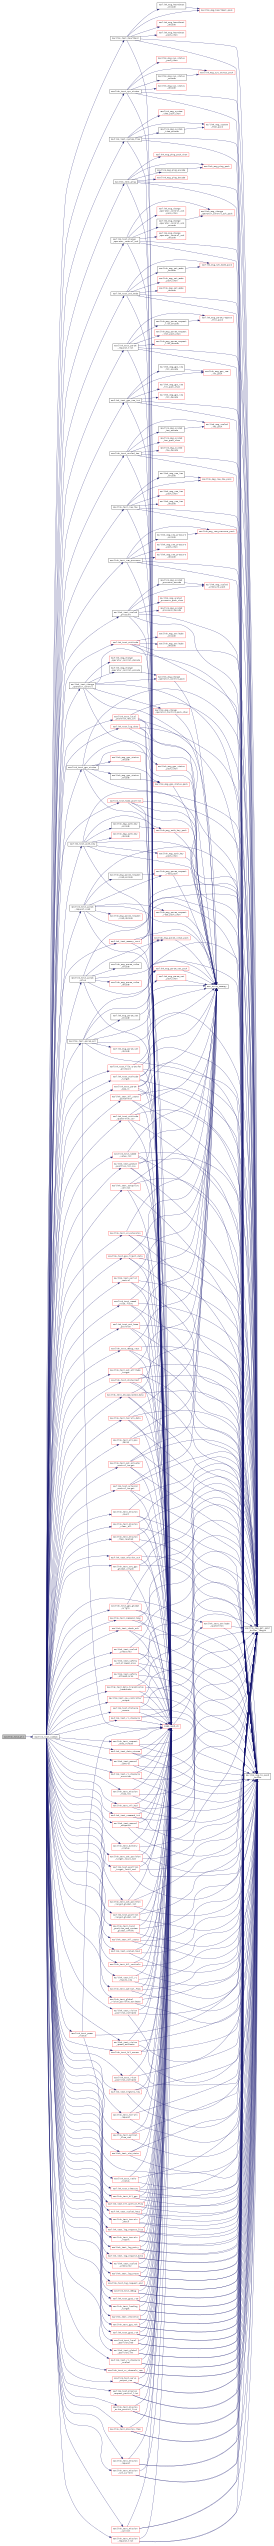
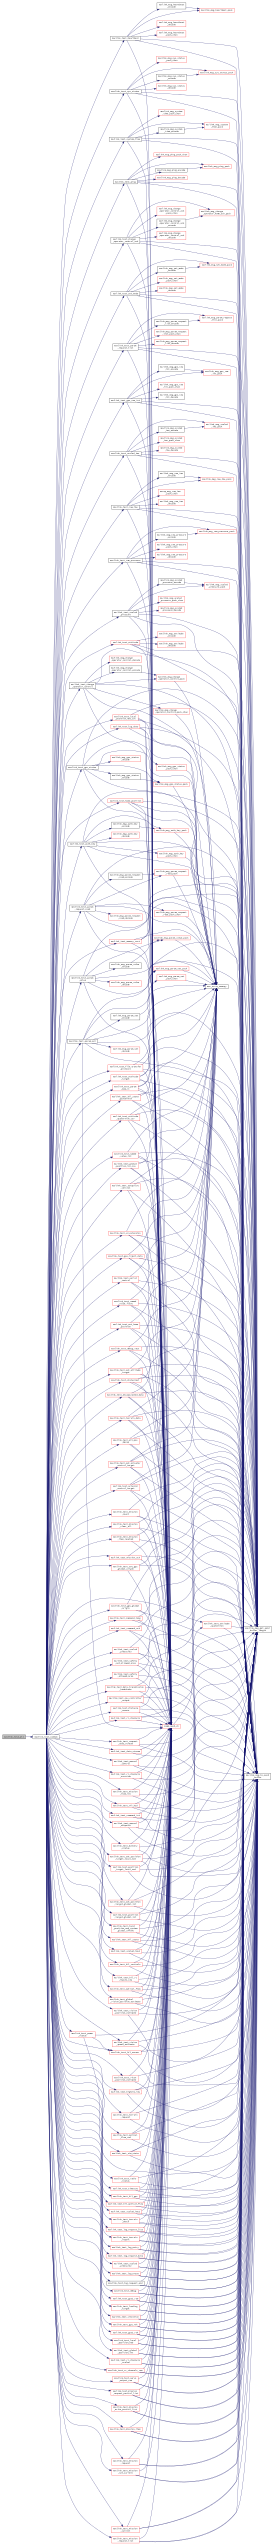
(217, 213) -> (217, 213)
(171, 396) -> (171, 396)
(171, 492) -> (171, 492)
(125, 1629) -> (125, 1629)
(189, 1777) -> none
(88, 1856) -> (101, 2043)
(125, 2283) -> (125, 2283)
